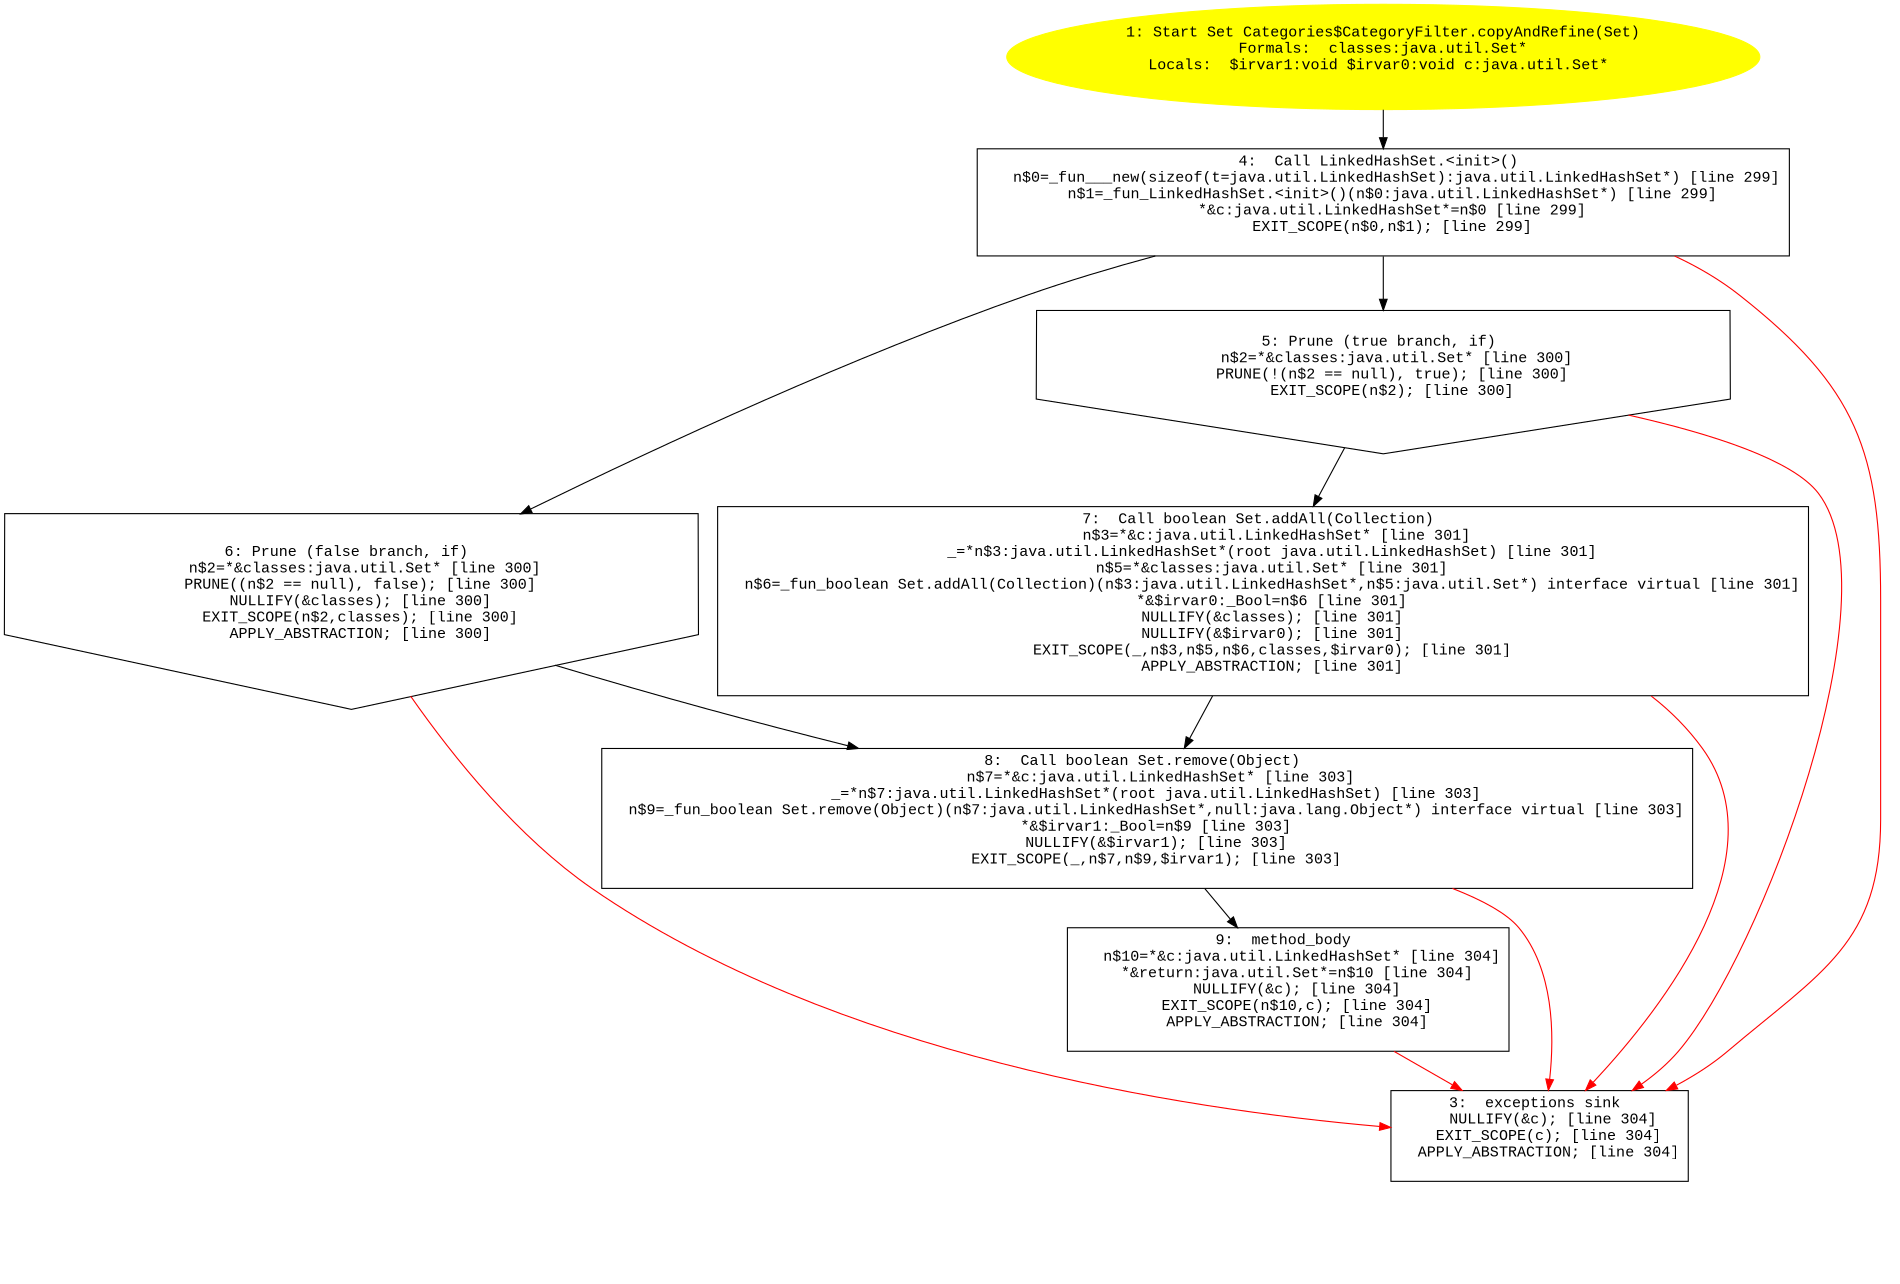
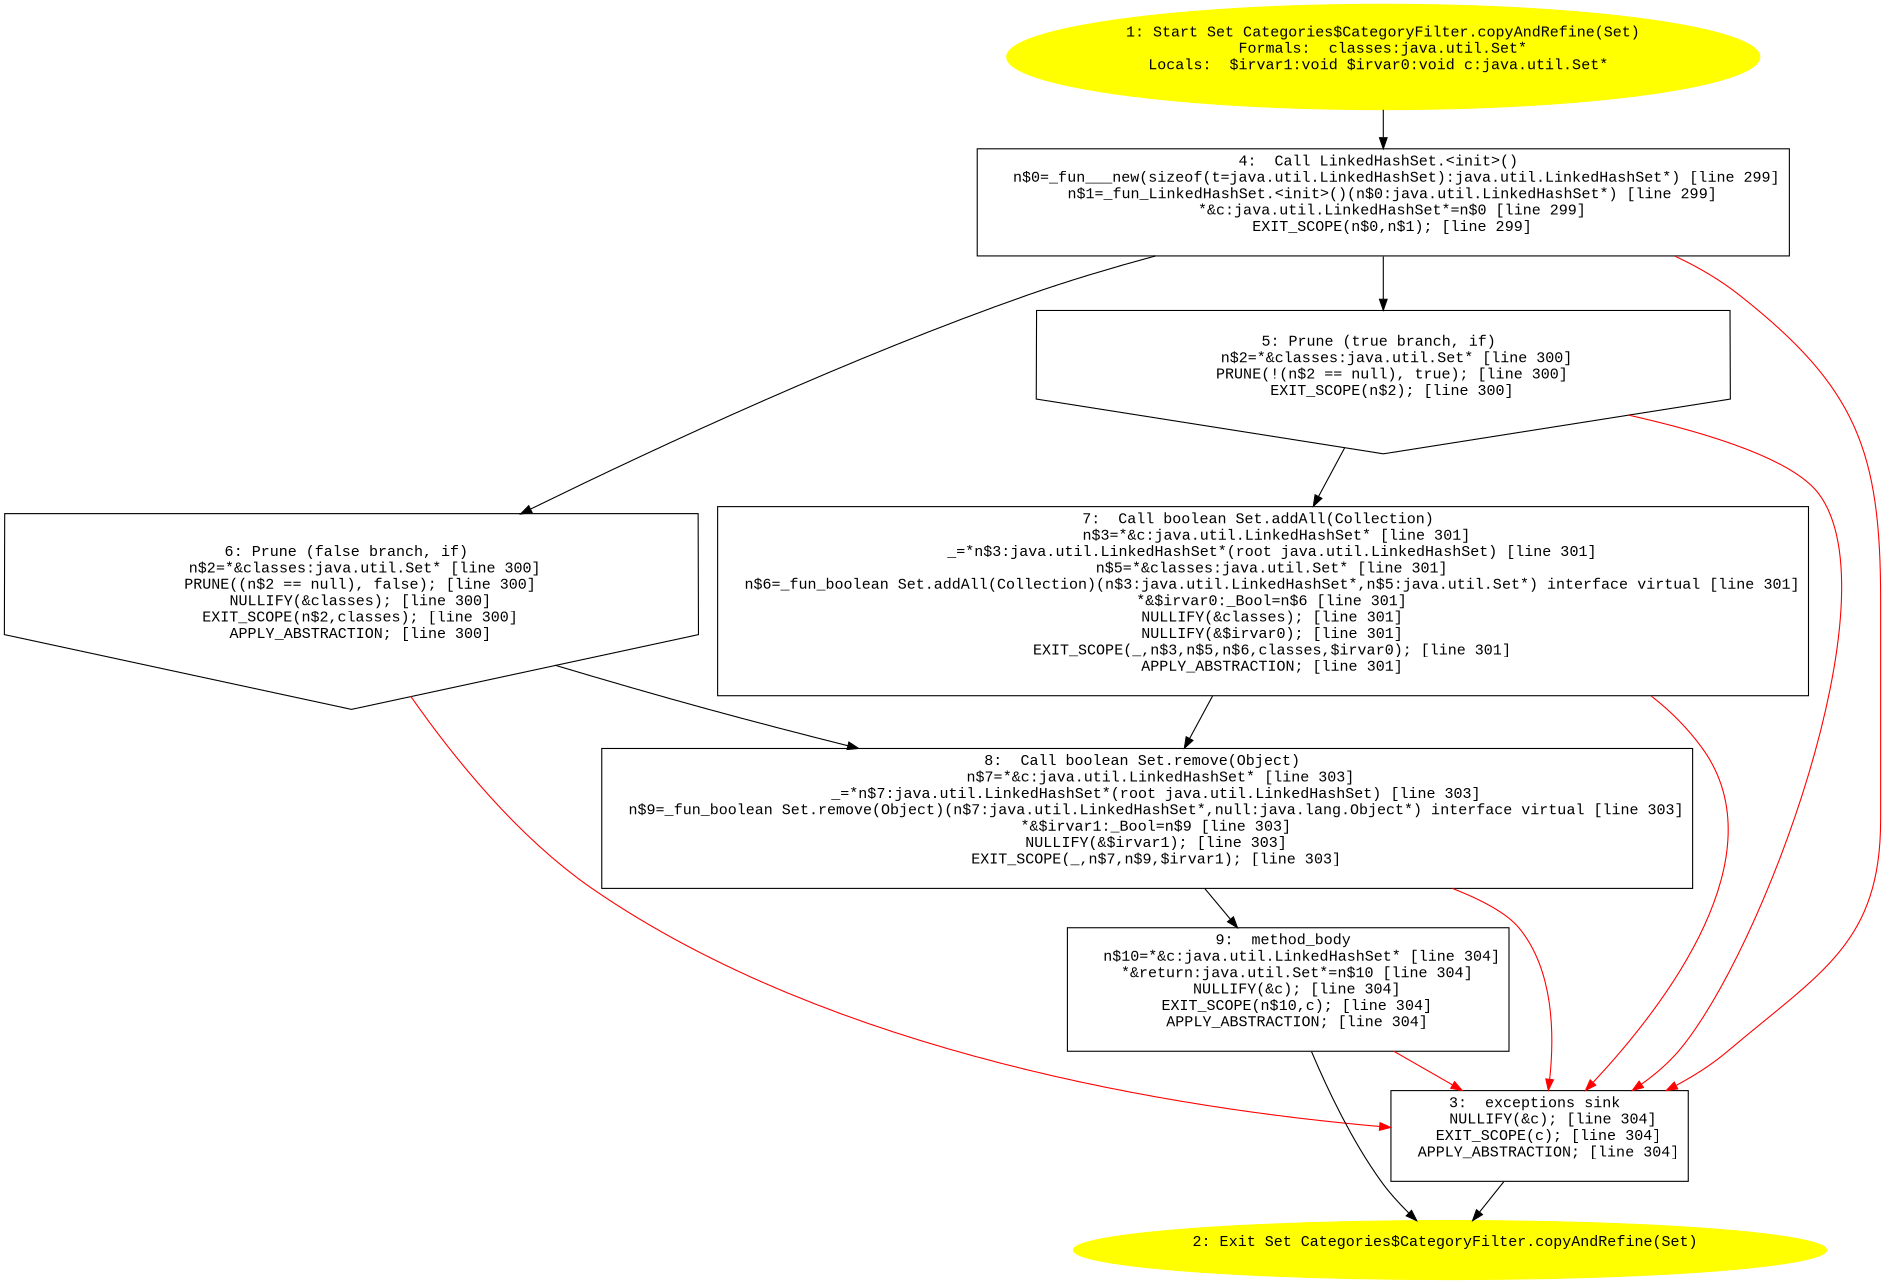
none -> (1450, 1250)
